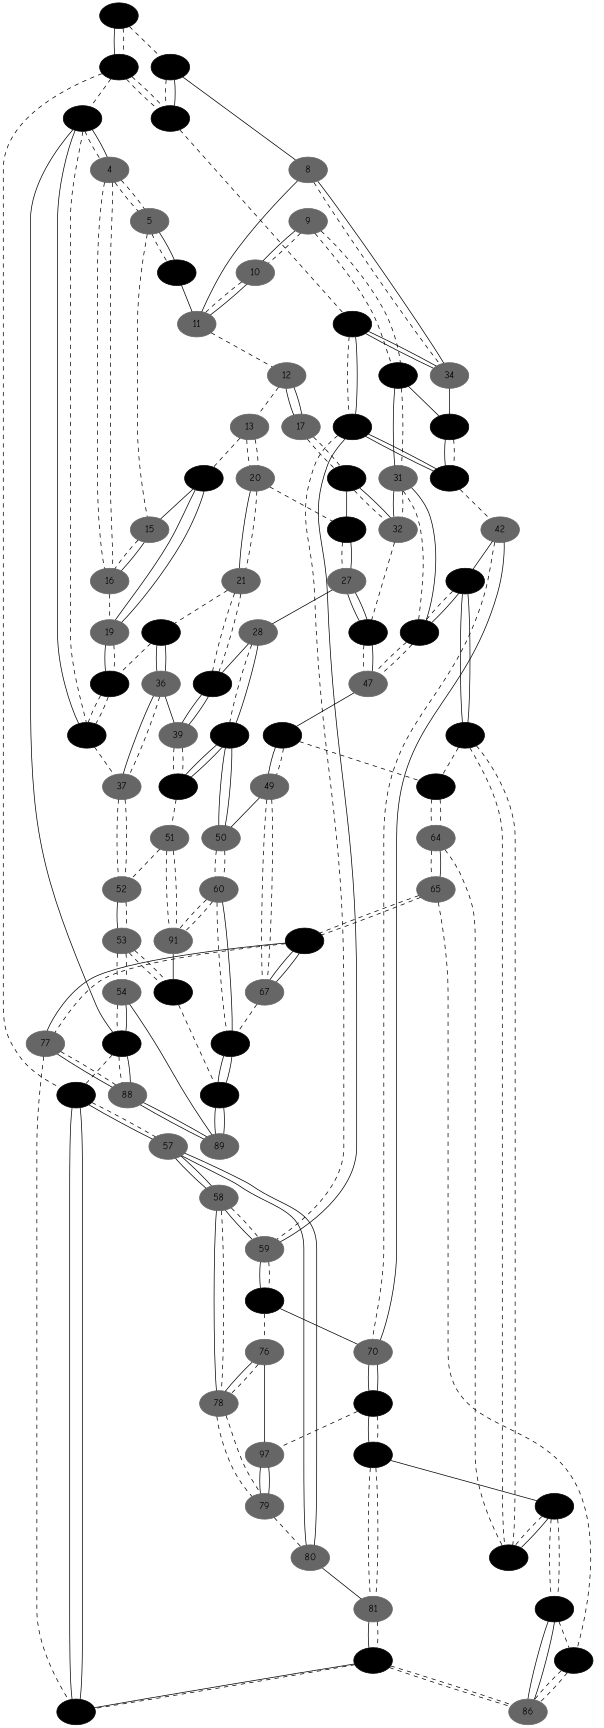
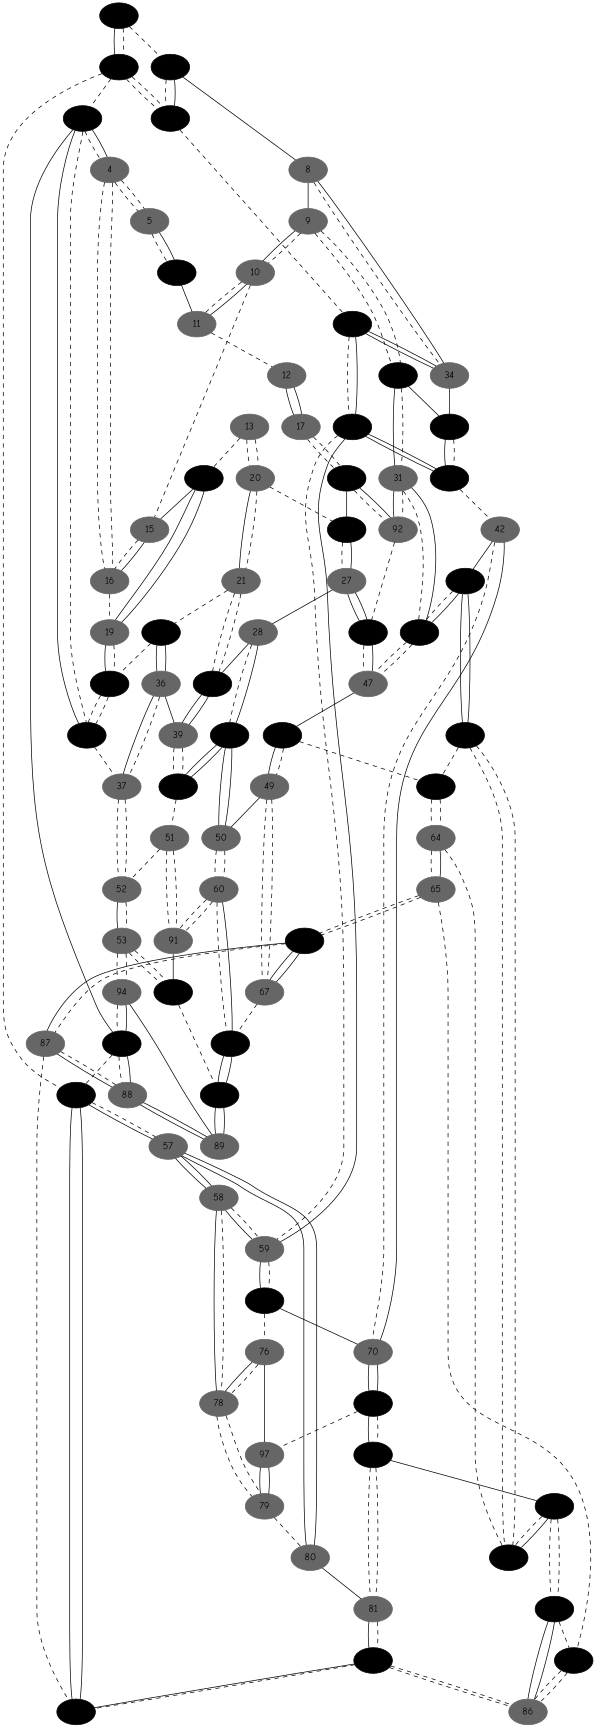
(243, 242) -> (308, 196)
(138, 376) -> (202, 401)
(268, 401) -> none
(398, 530) -> (398, 530)
(122, 992) -> (122, 992)
(45, 1044) -> (45, 1044)
